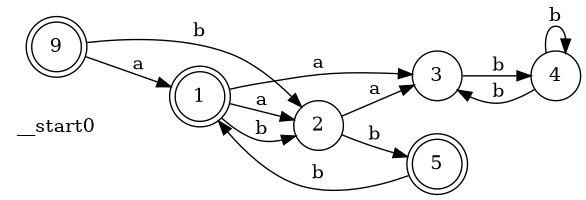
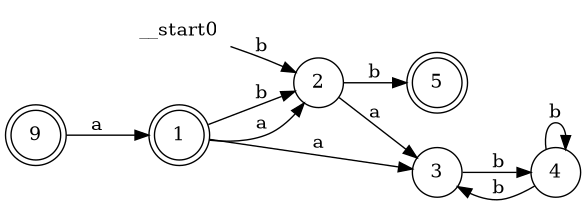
(197, 45) -> (257, 56)
(310, 188) -> none
